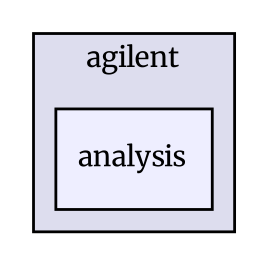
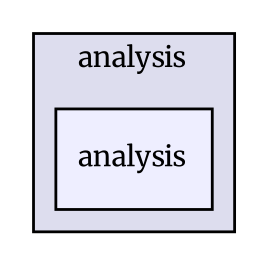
(134, 60) -> (134, 60)
